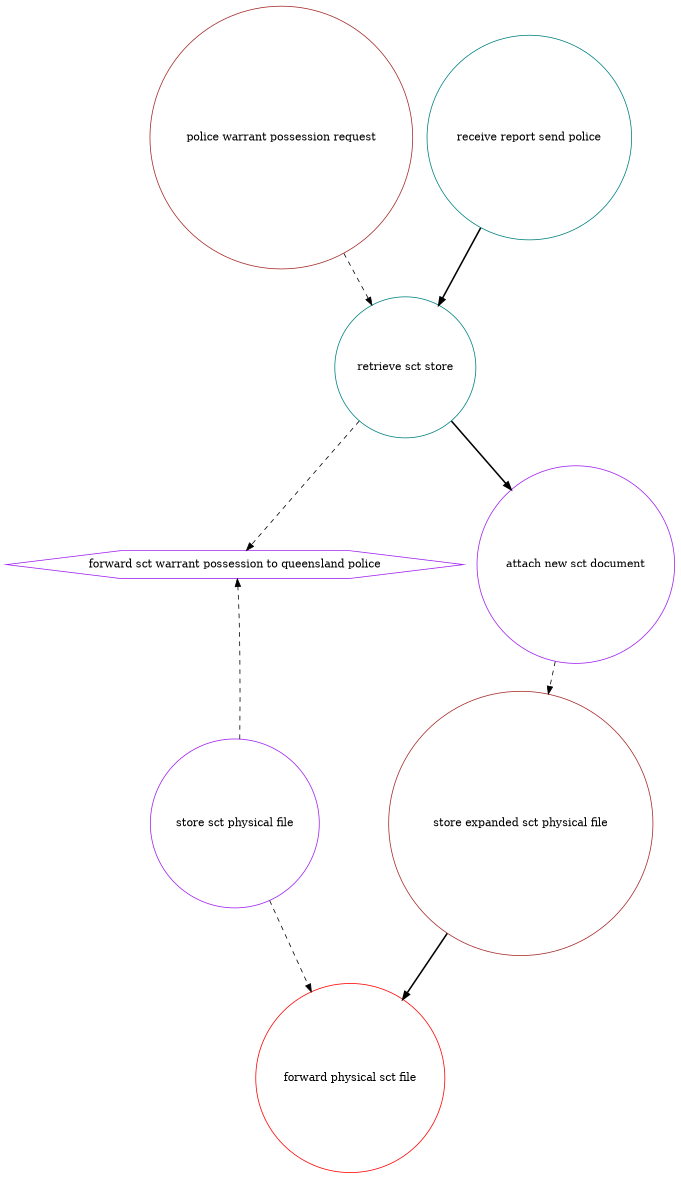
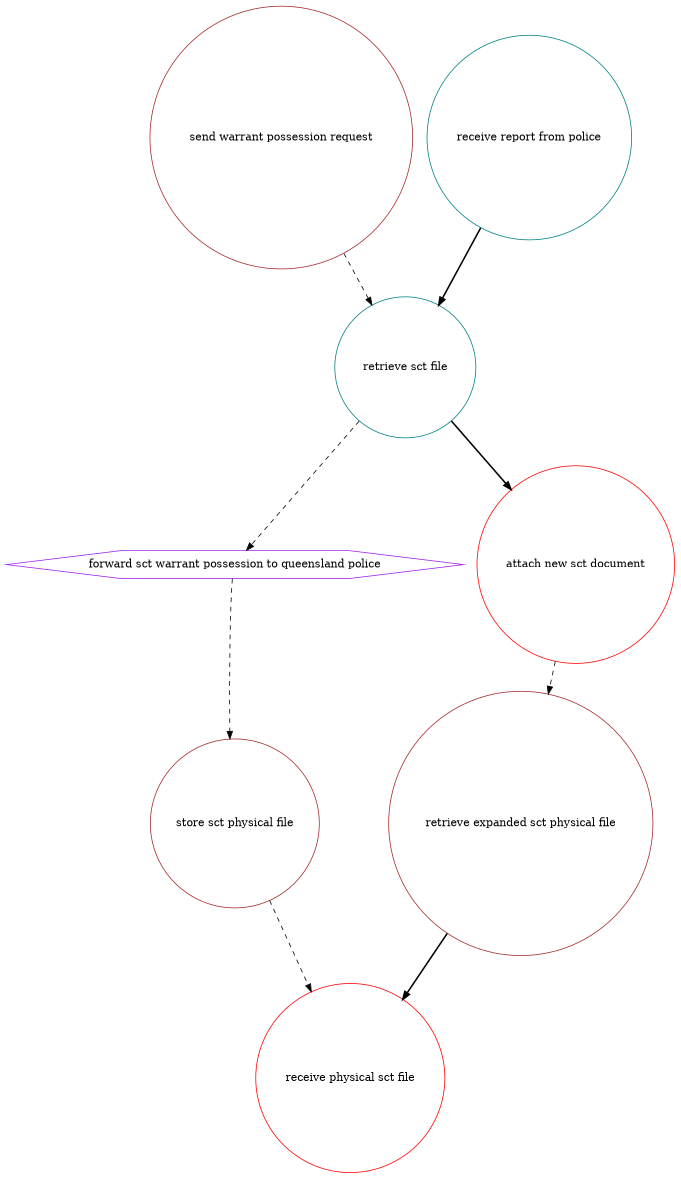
(281, 138) -> (281, 138)
(529, 138) -> (529, 138)
(405, 367) -> (405, 367)
(576, 565) -> (576, 565)
(240, 663) -> (230, 655)
(235, 823) -> (235, 823)
(521, 823) -> (521, 823)
(350, 1078) -> (350, 1078)
